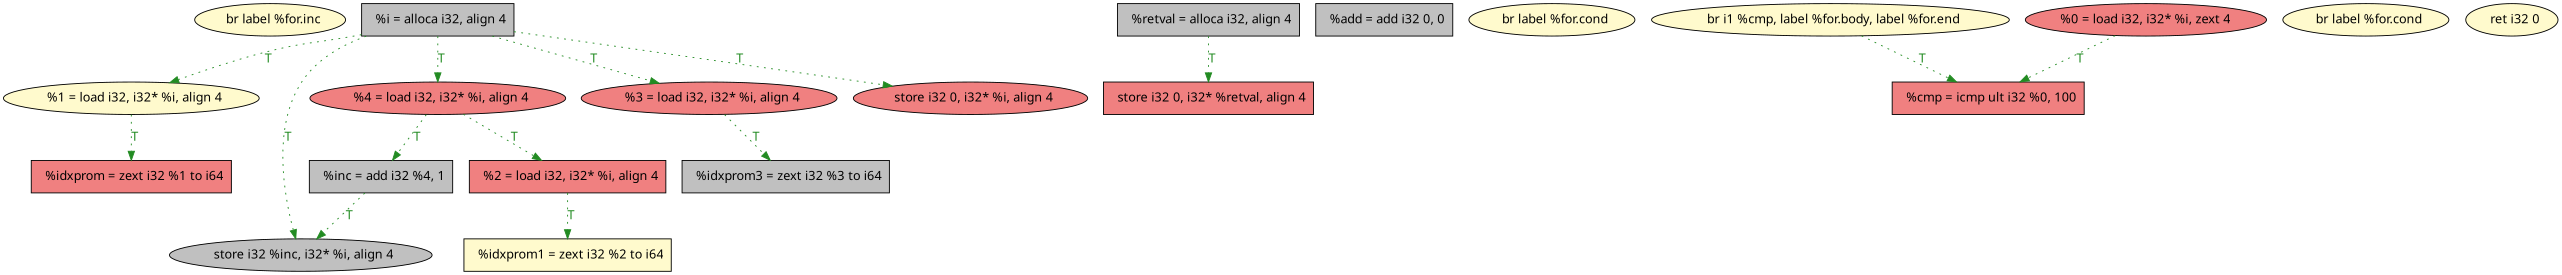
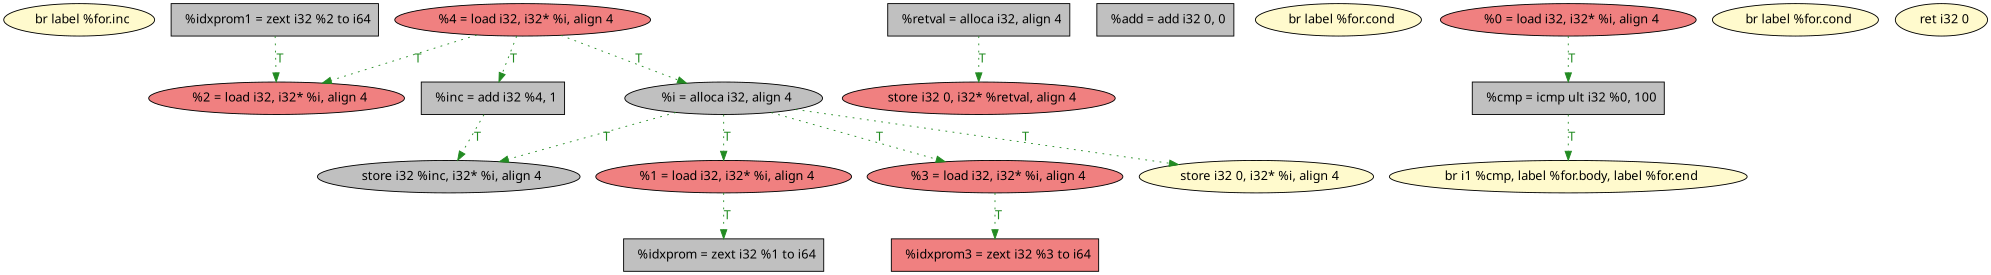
(438, 20) -> (724, 98)
(2146, 20) -> (1568, 20)
(438, 55) -> (619, 58)
(1905, 57) -> (1568, 133)
(131, 98) -> (724, 177)
(971, 98) -> (1256, 177)
(1208, 98) -> (979, 98)
(1988, 98) -> (1568, 98)
(131, 177) -> (724, 255)
(568, 177) -> (277, 98)
(786, 177) -> (995, 255)
(568, 211) -> (276, 55)
(568, 255) -> (275, 20)
